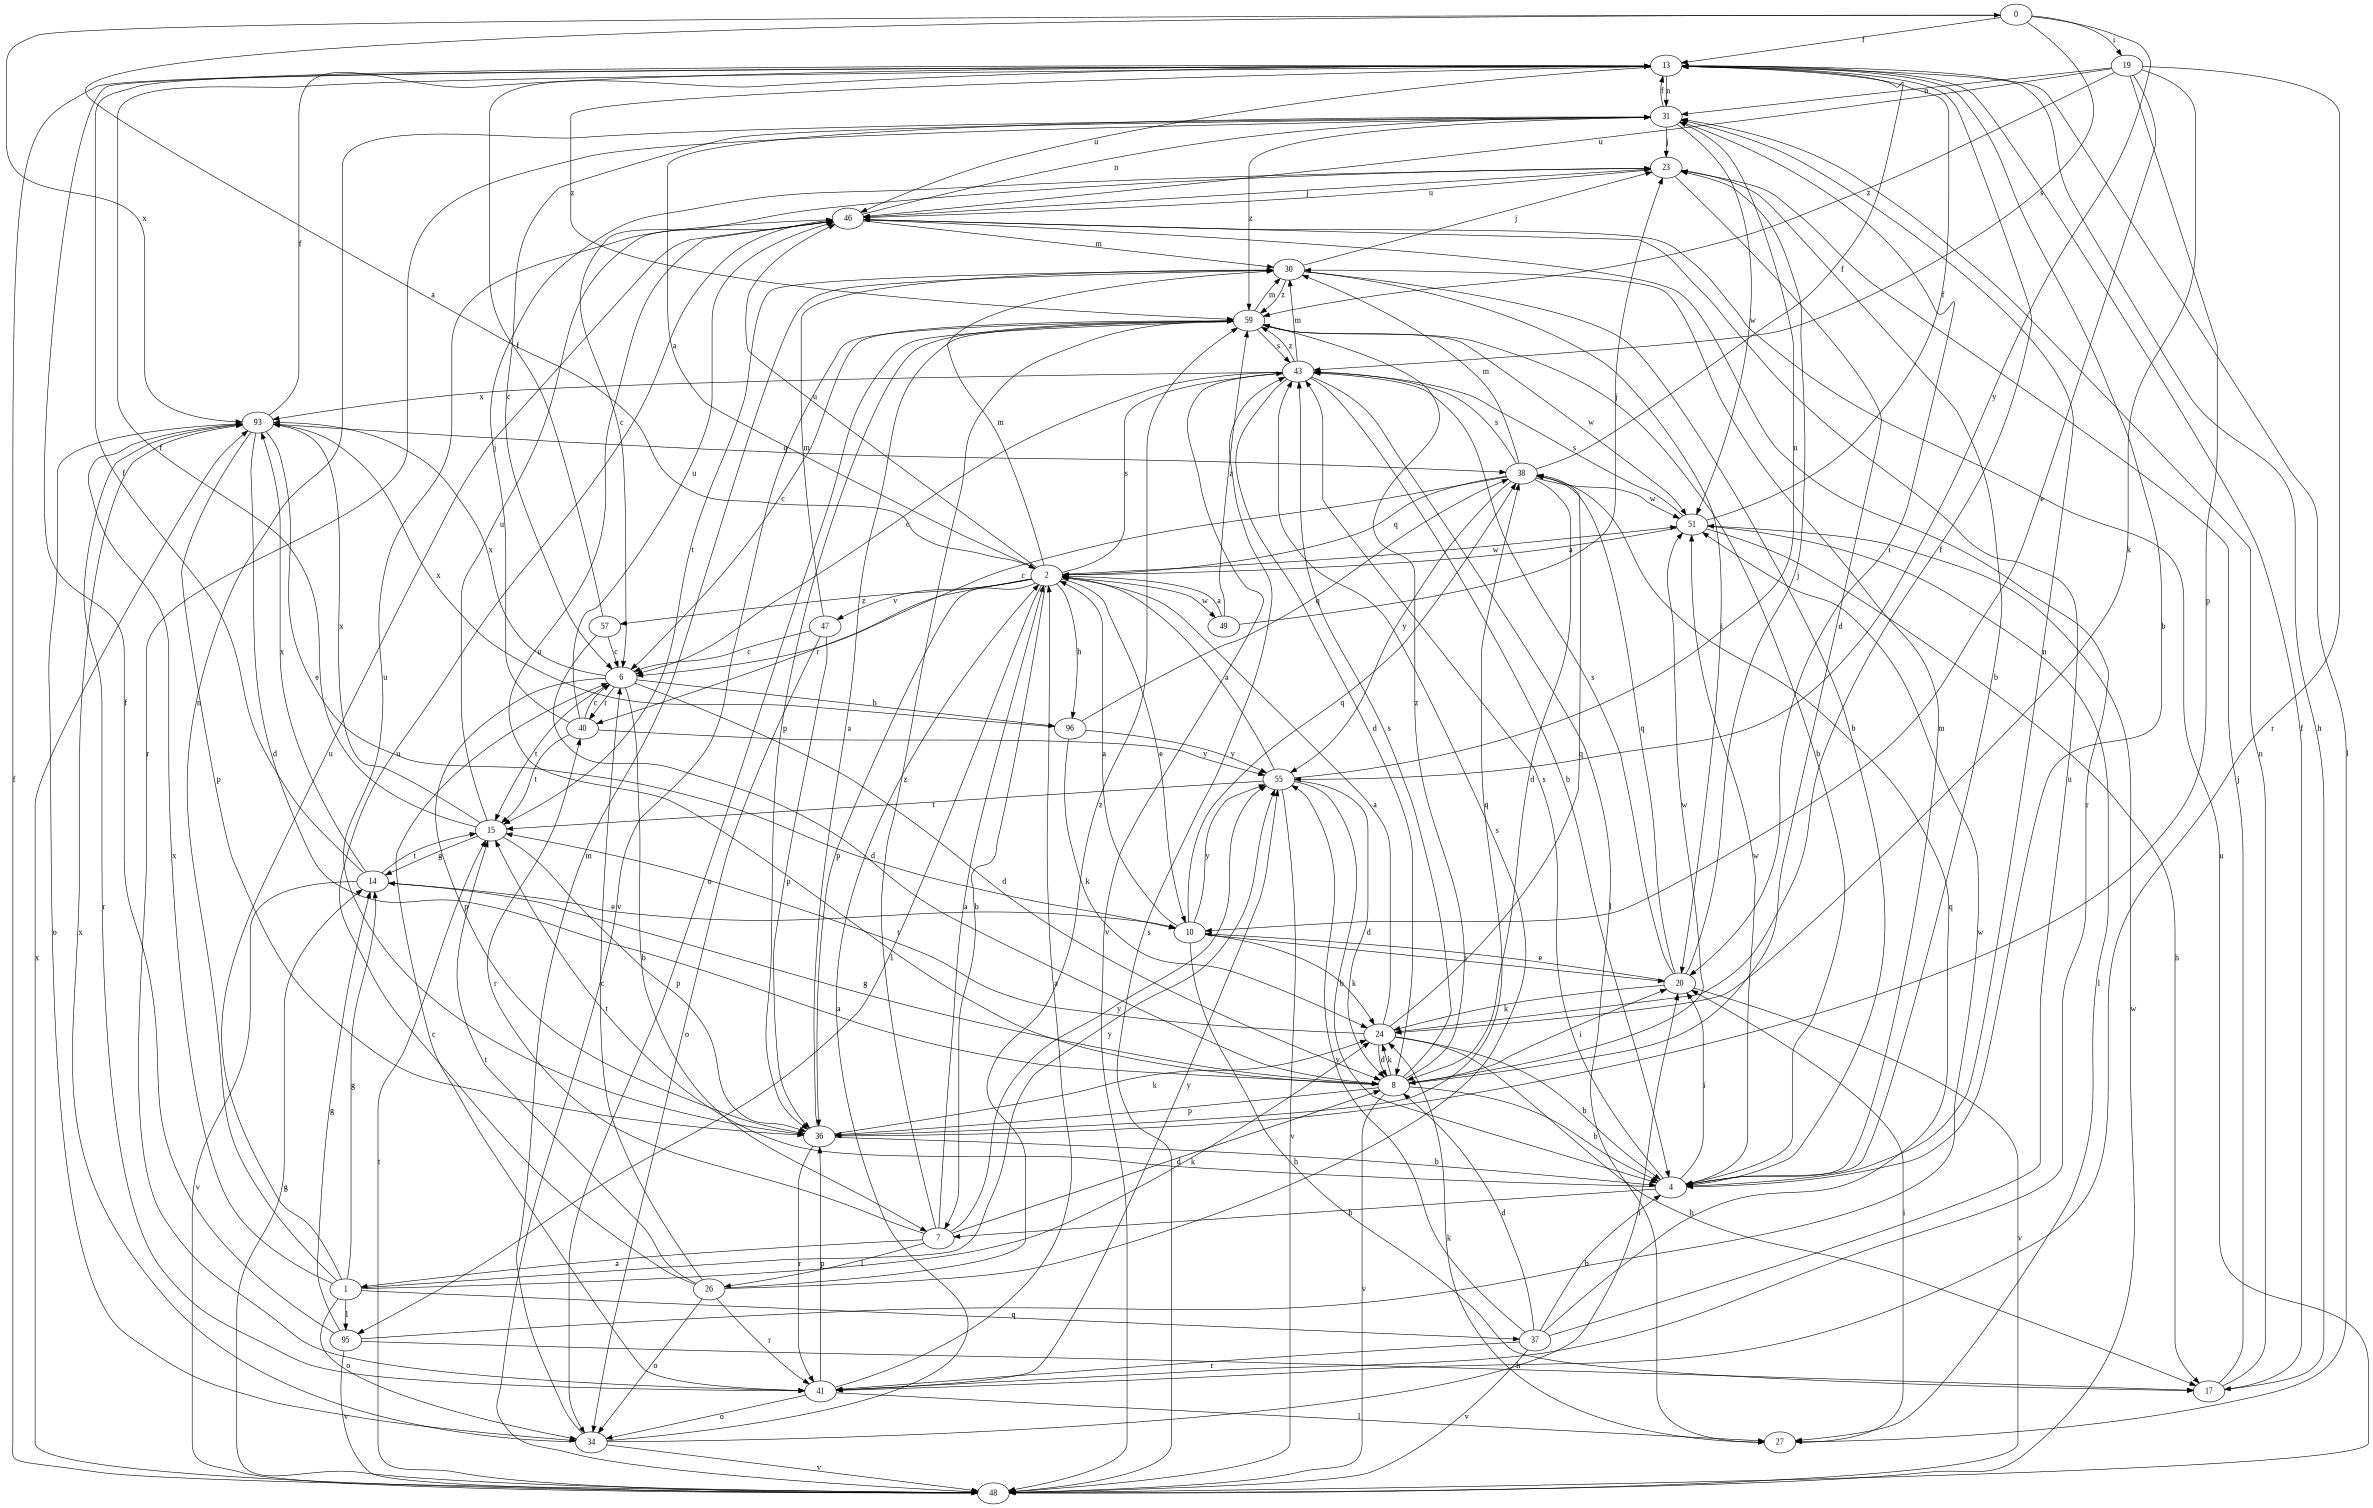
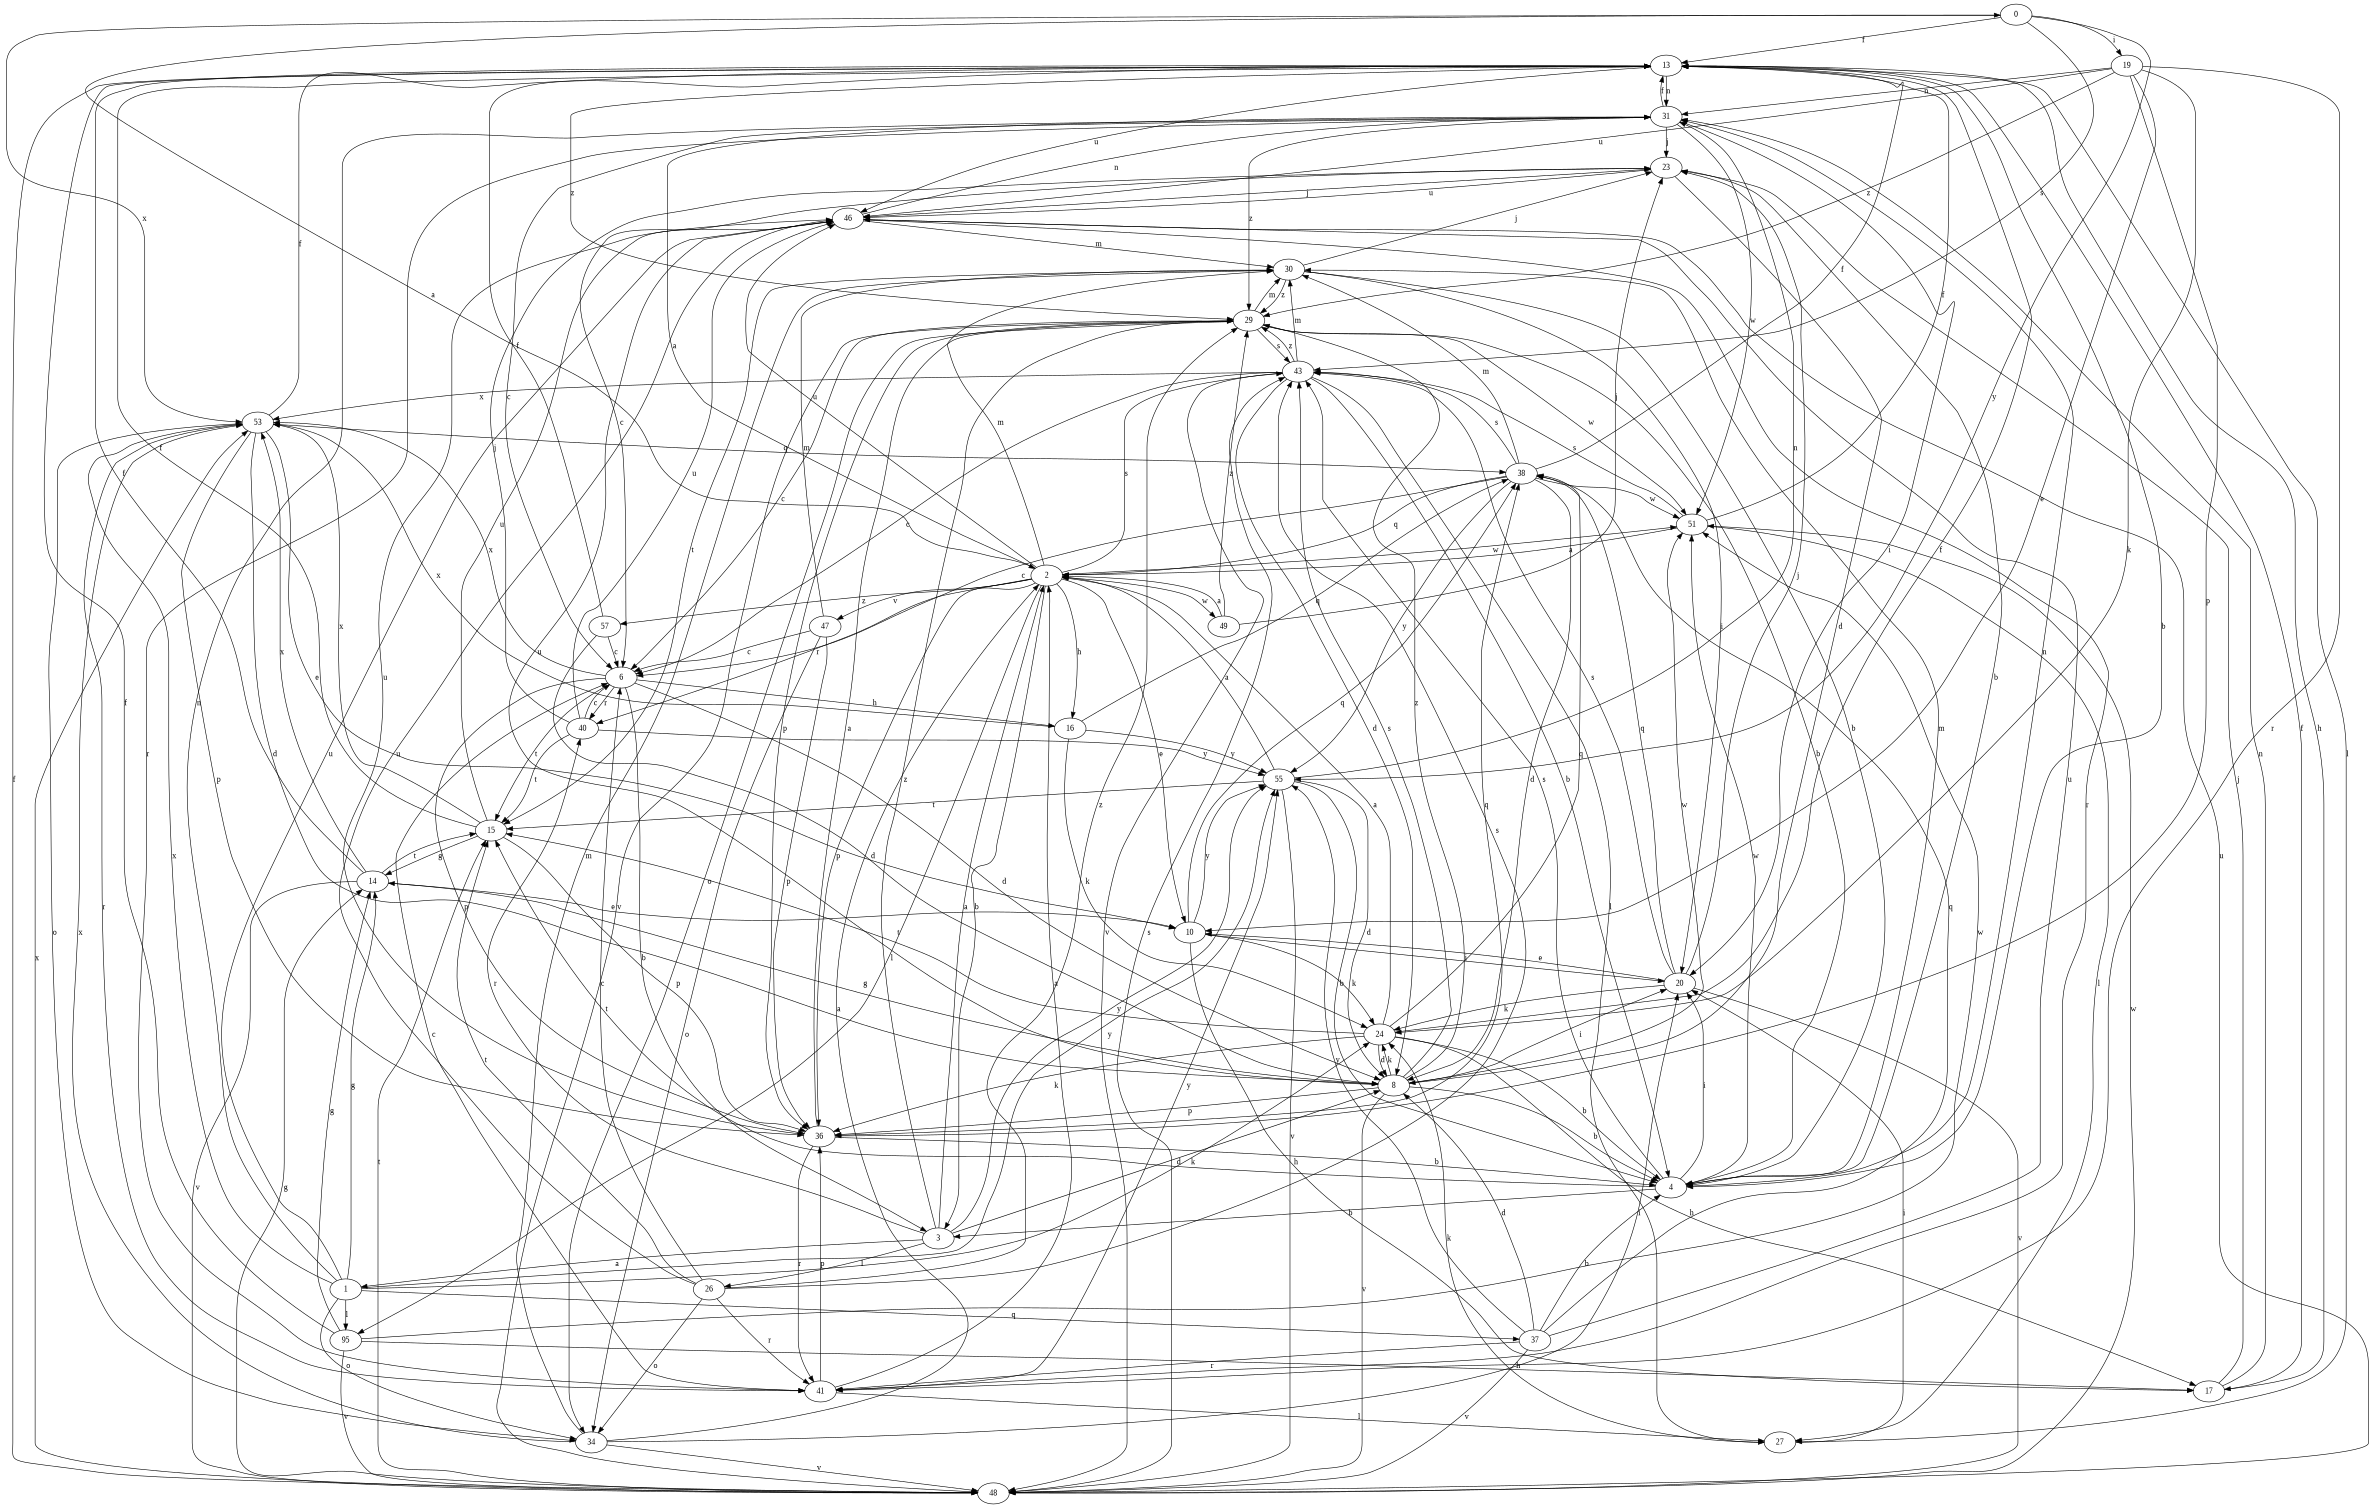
(1249, 321) -> (1249, 321)
(258, 423) -> (258, 423)
(1070, 729) -> (1070, 729)
(1102, 759) -> none
(2149, 842) -> none
(1098, 1087) -> (1112, 1065)
(938, 1238) -> (938, 1238)
(709, 1416) -> none
